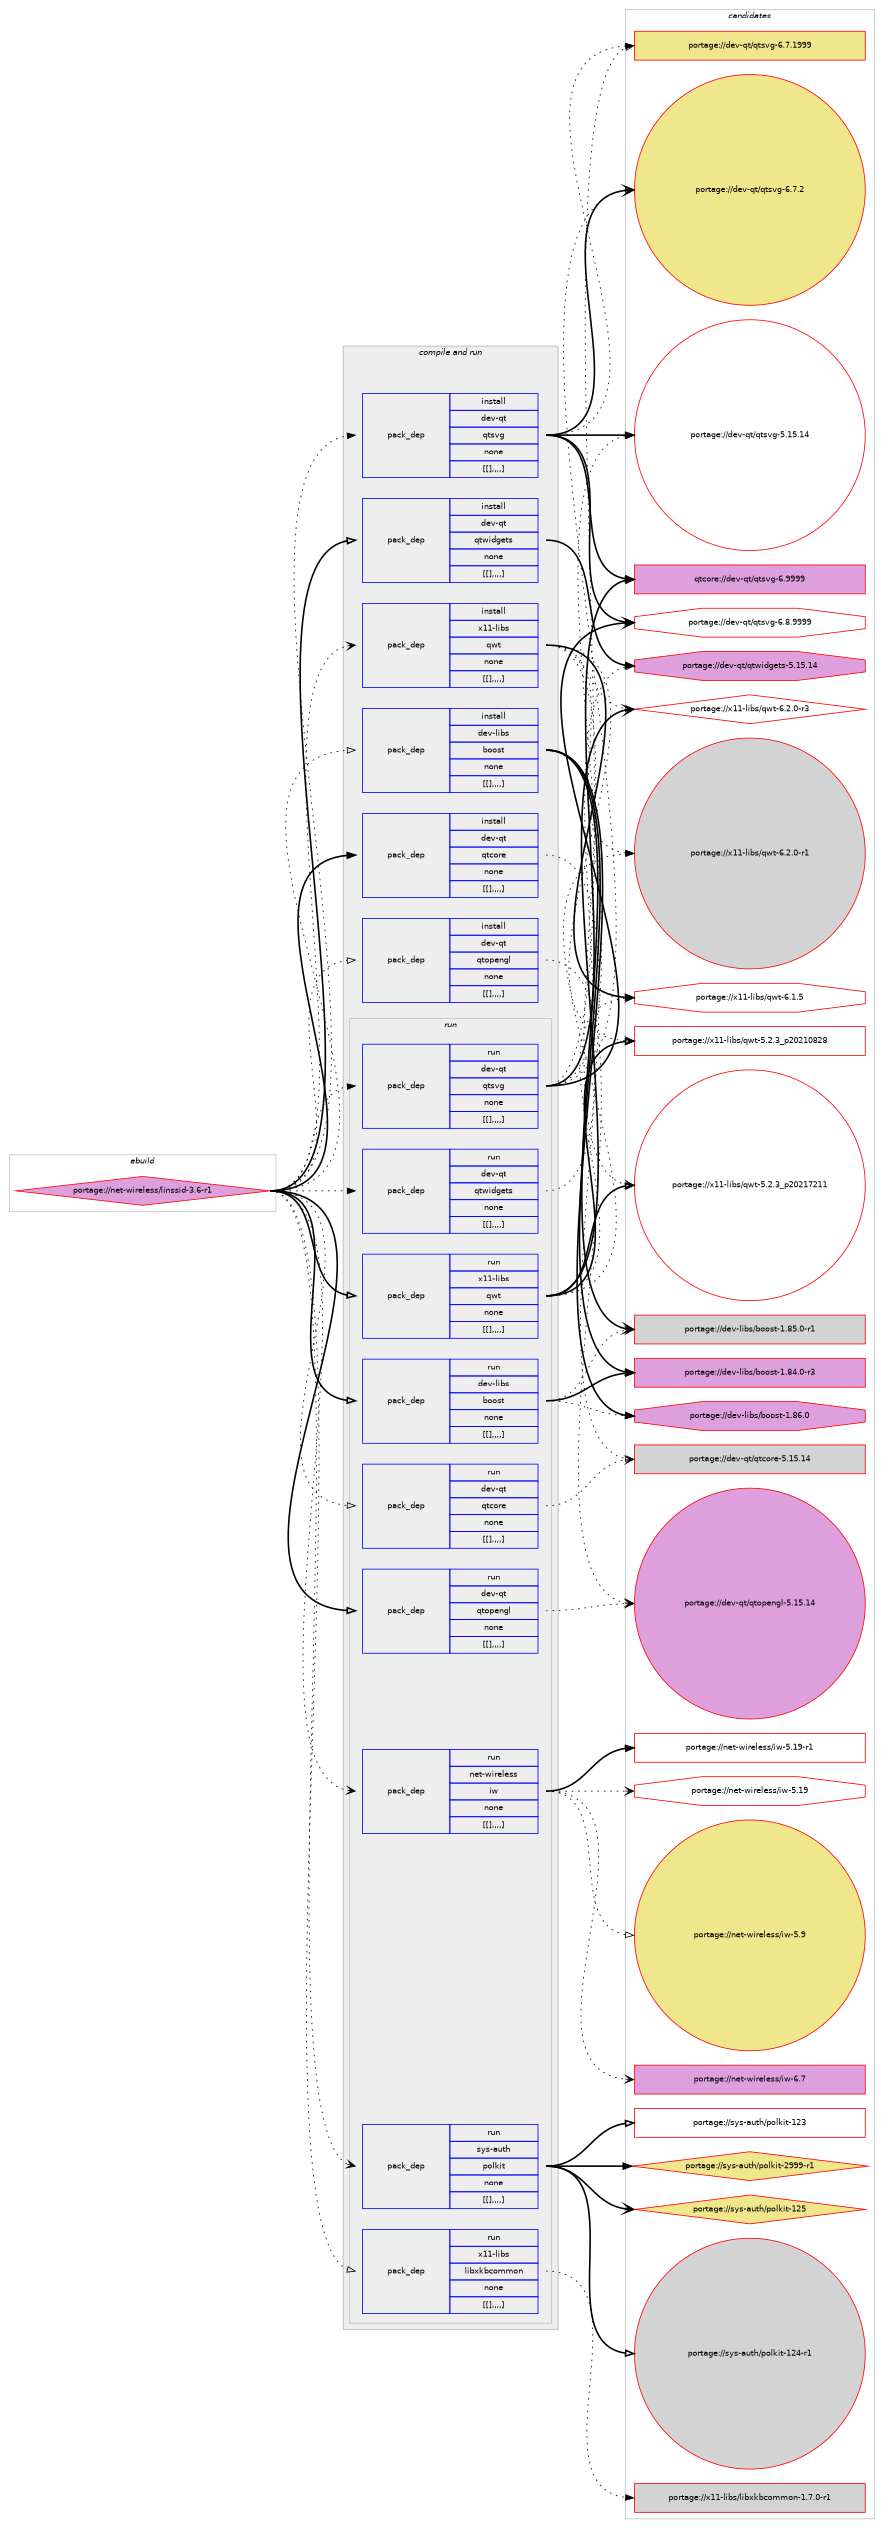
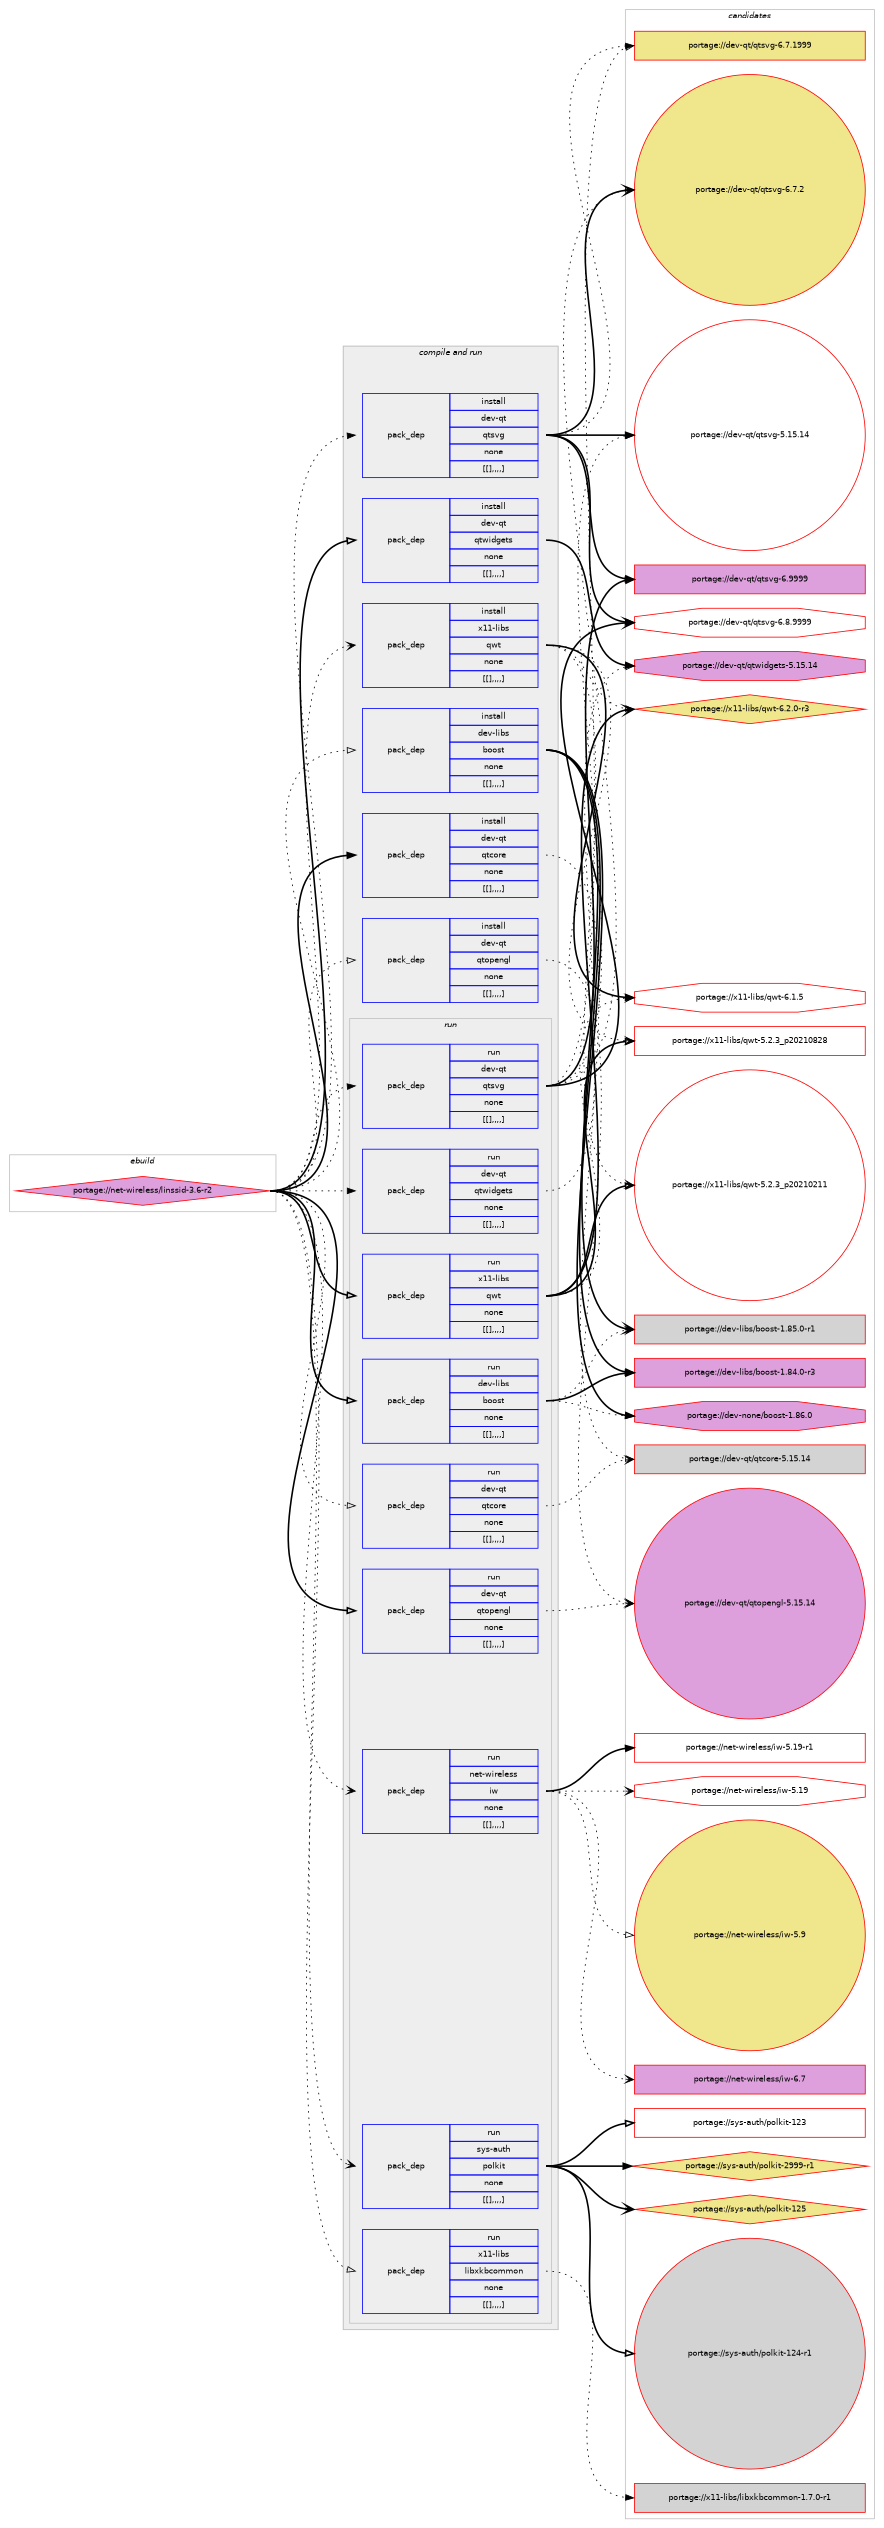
(750, 579) -> (750, 579)
(750, 709) -> (750, 709)
(750, 853) -> none
(750, 1185) -> (750, 1185)
(143, 1191) -> (143, 1191)
(750, 1416) -> (750, 1416)
